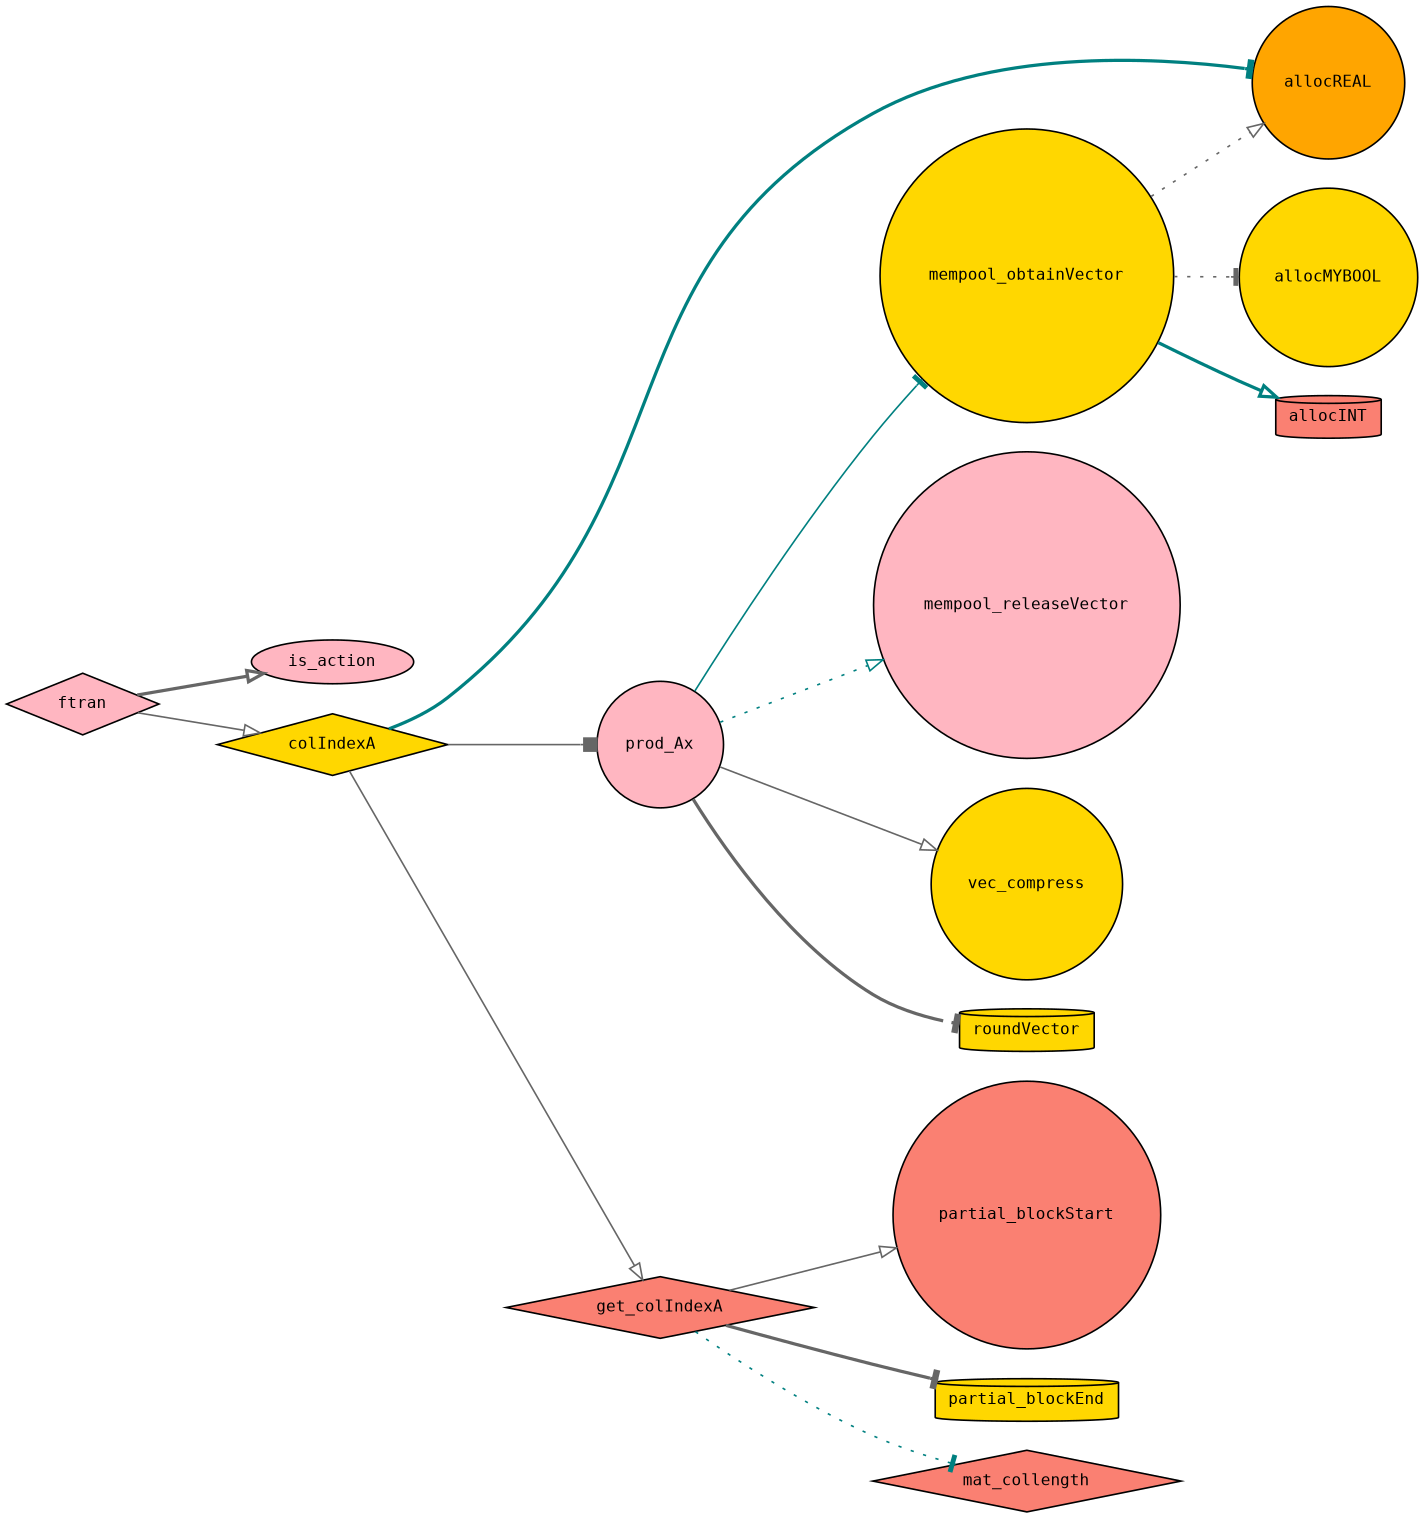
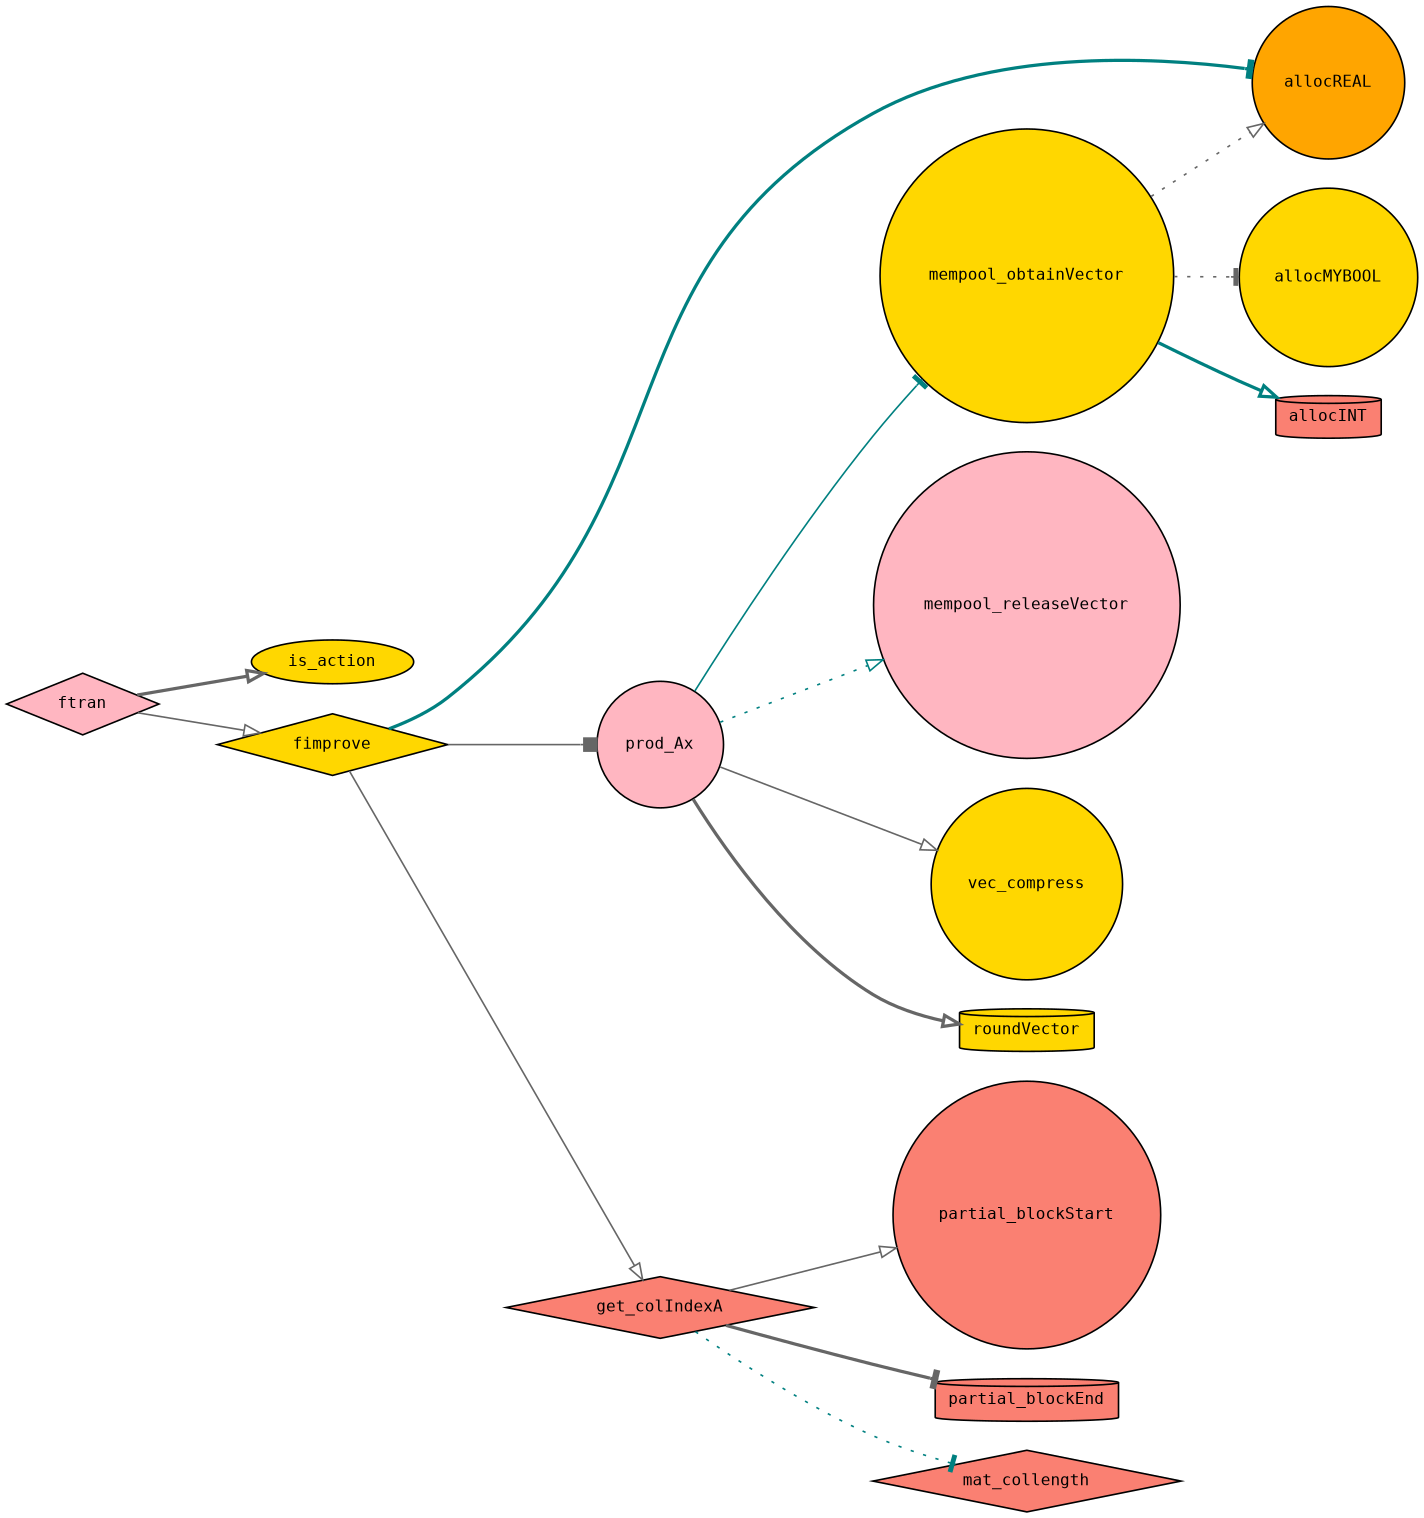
(333, 662) -> (333, 662)
(333, 745) -> (333, 745)
(798, 934) -> (798, 934)
(1027, 1400) -> (1027, 1400)
